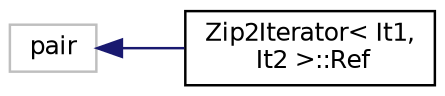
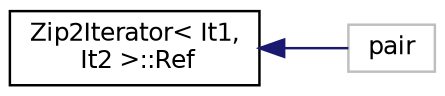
(153, 48) -> (316, 48)
